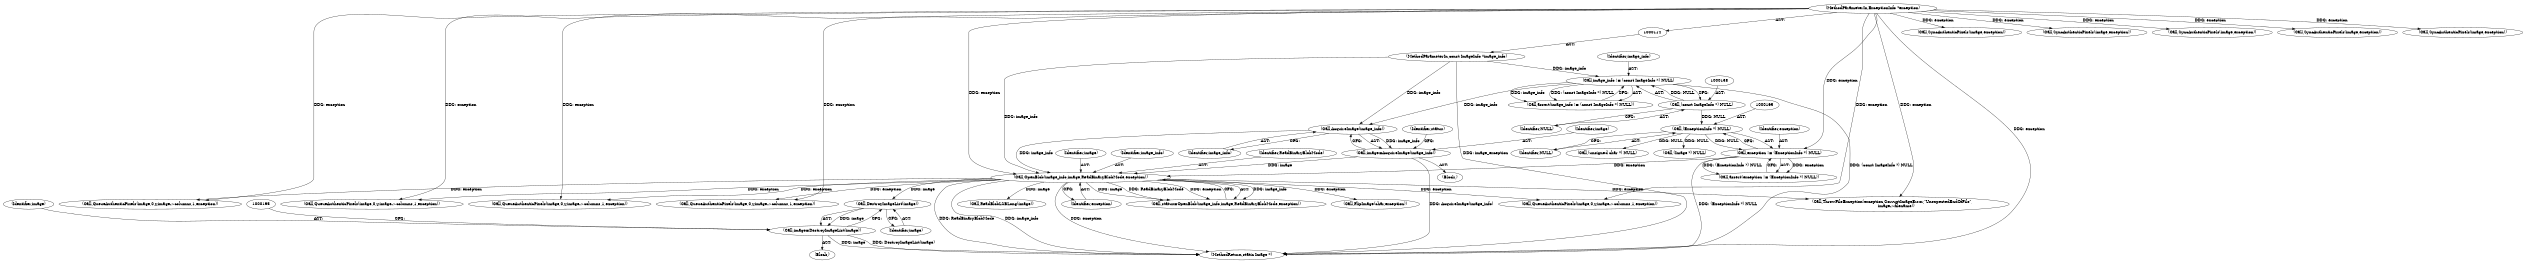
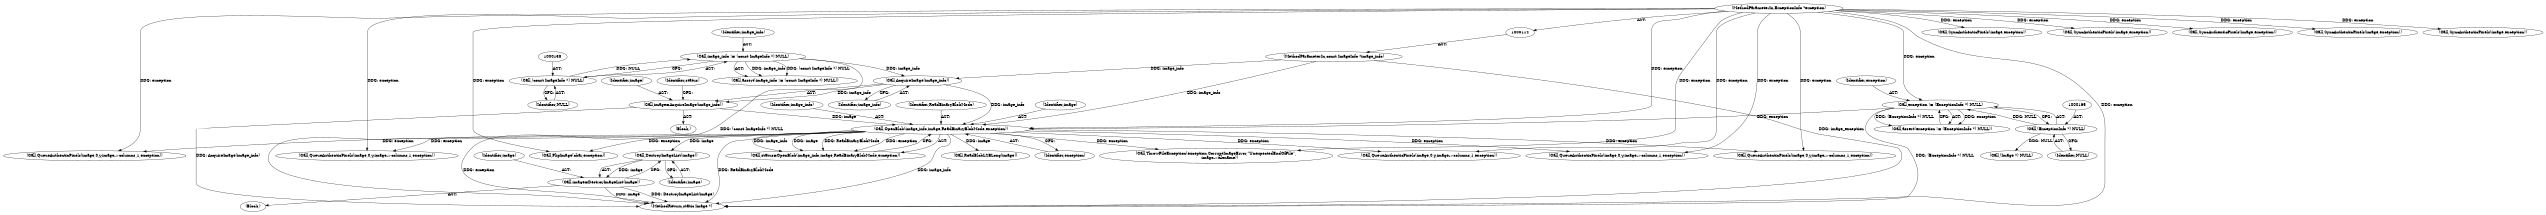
none -> (1006, 15)
(1542, 69) -> none
(1613, 96) -> none
(1702, 116) -> none
(1355, 146) -> none
(1607, 153) -> none
(261, 204) -> none
